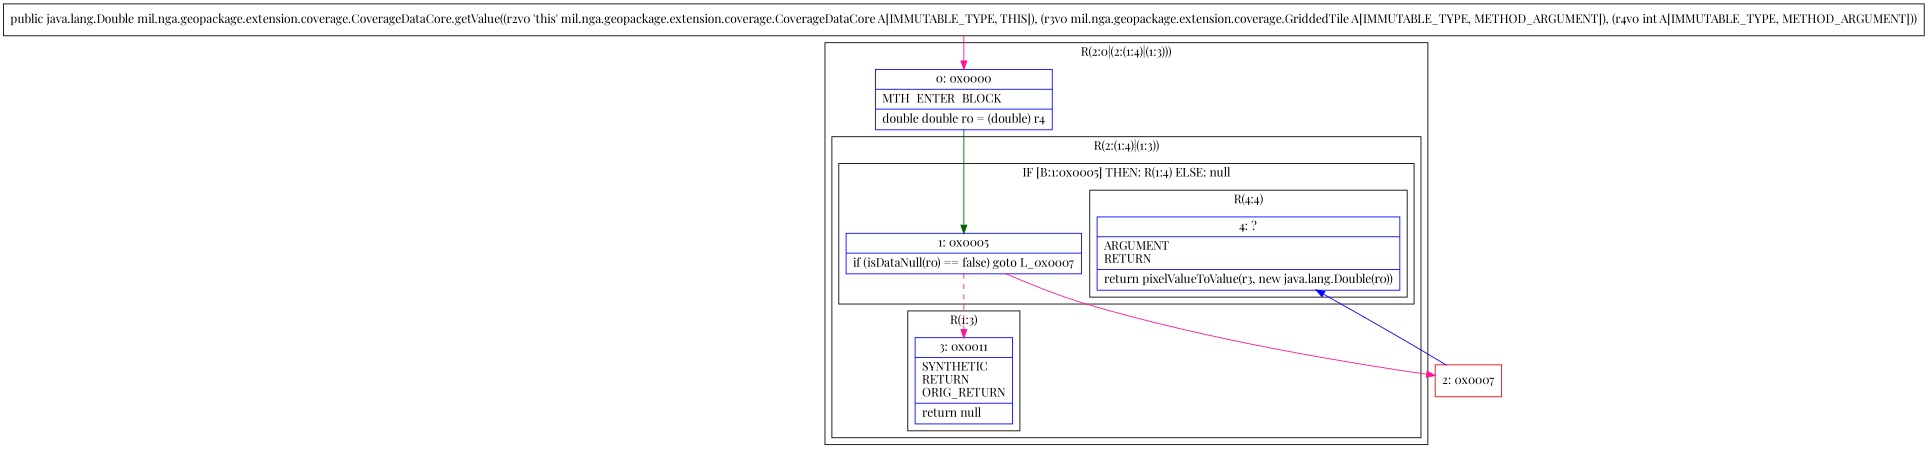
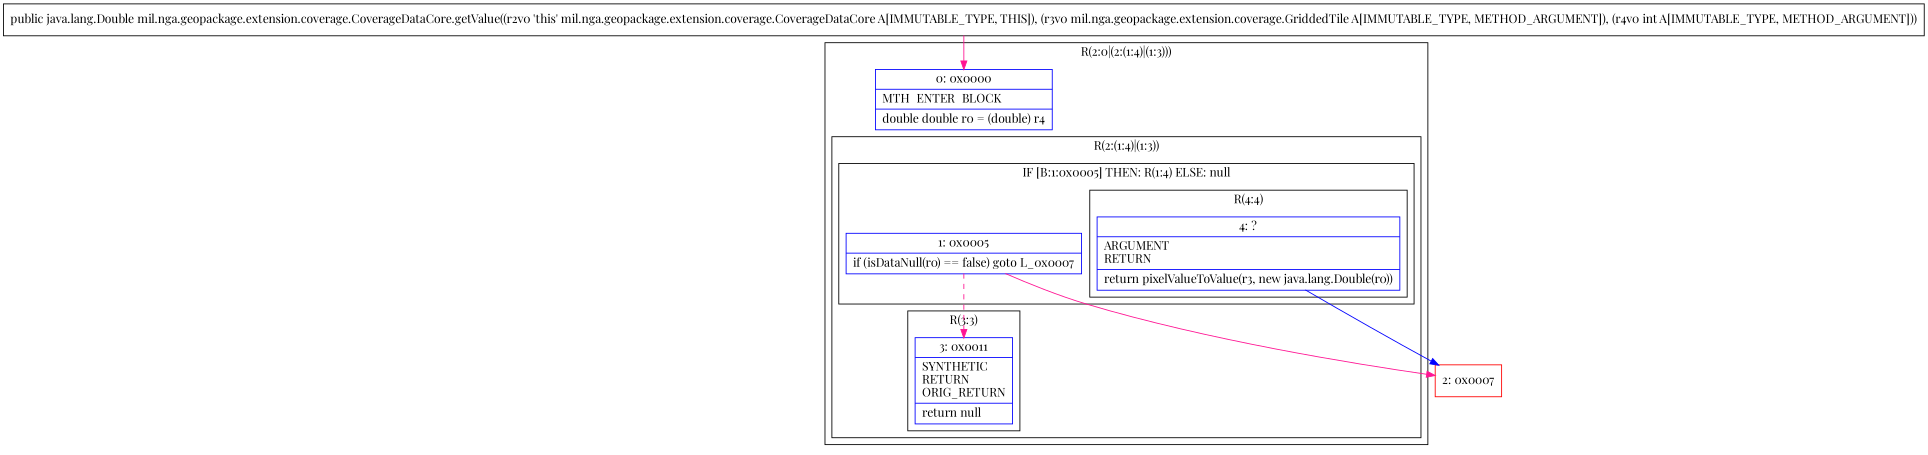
(964, 177) -> none
(964, 321) -> (964, 321)
(1385, 329) -> (1368, 326)
